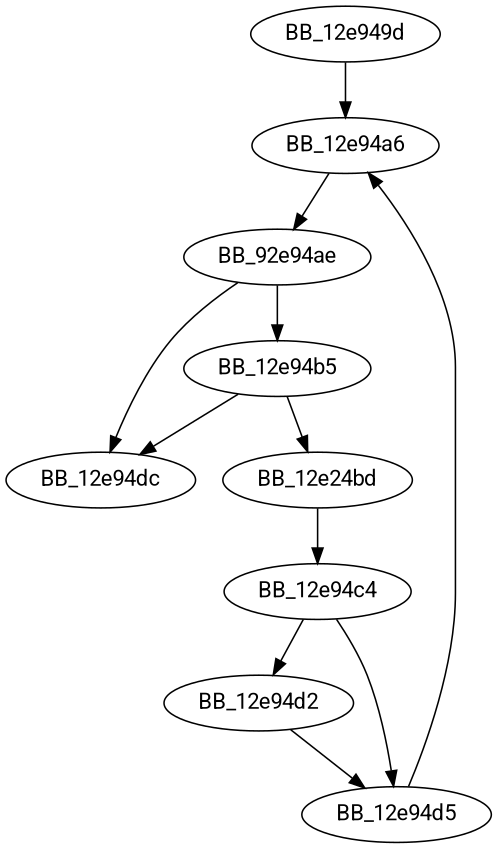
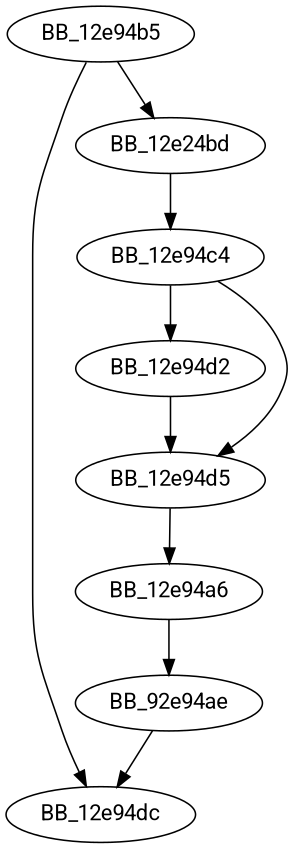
(345, 34) -> none
(277, 305) -> none
